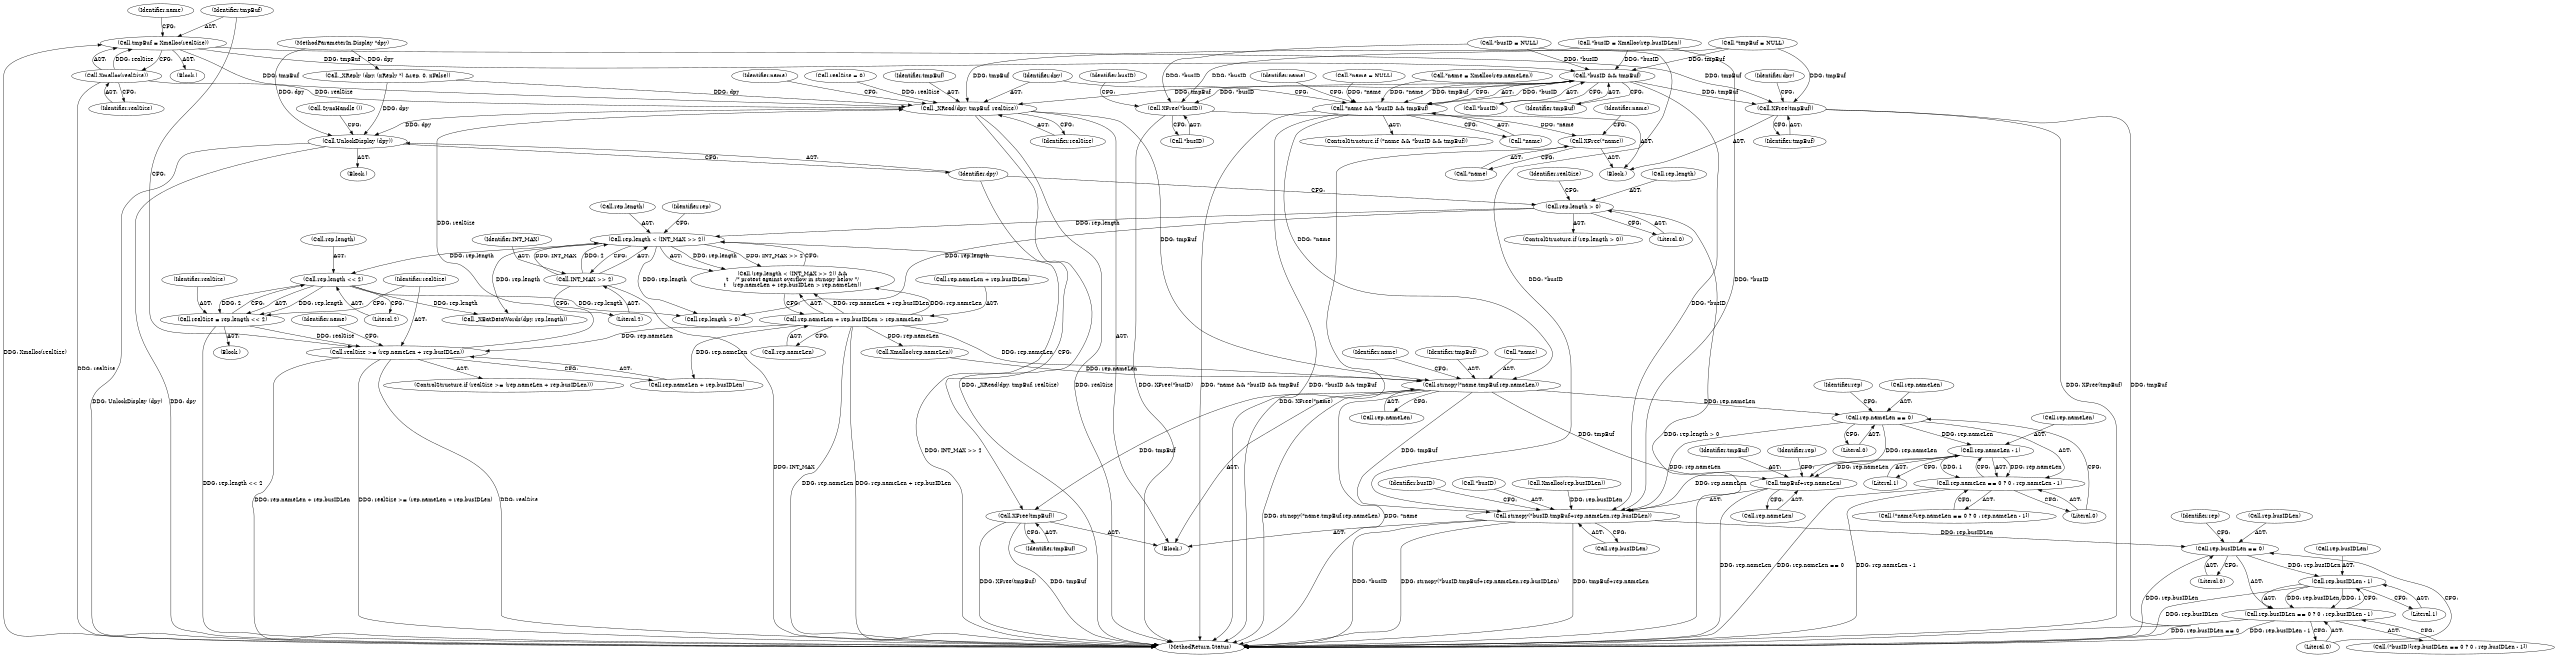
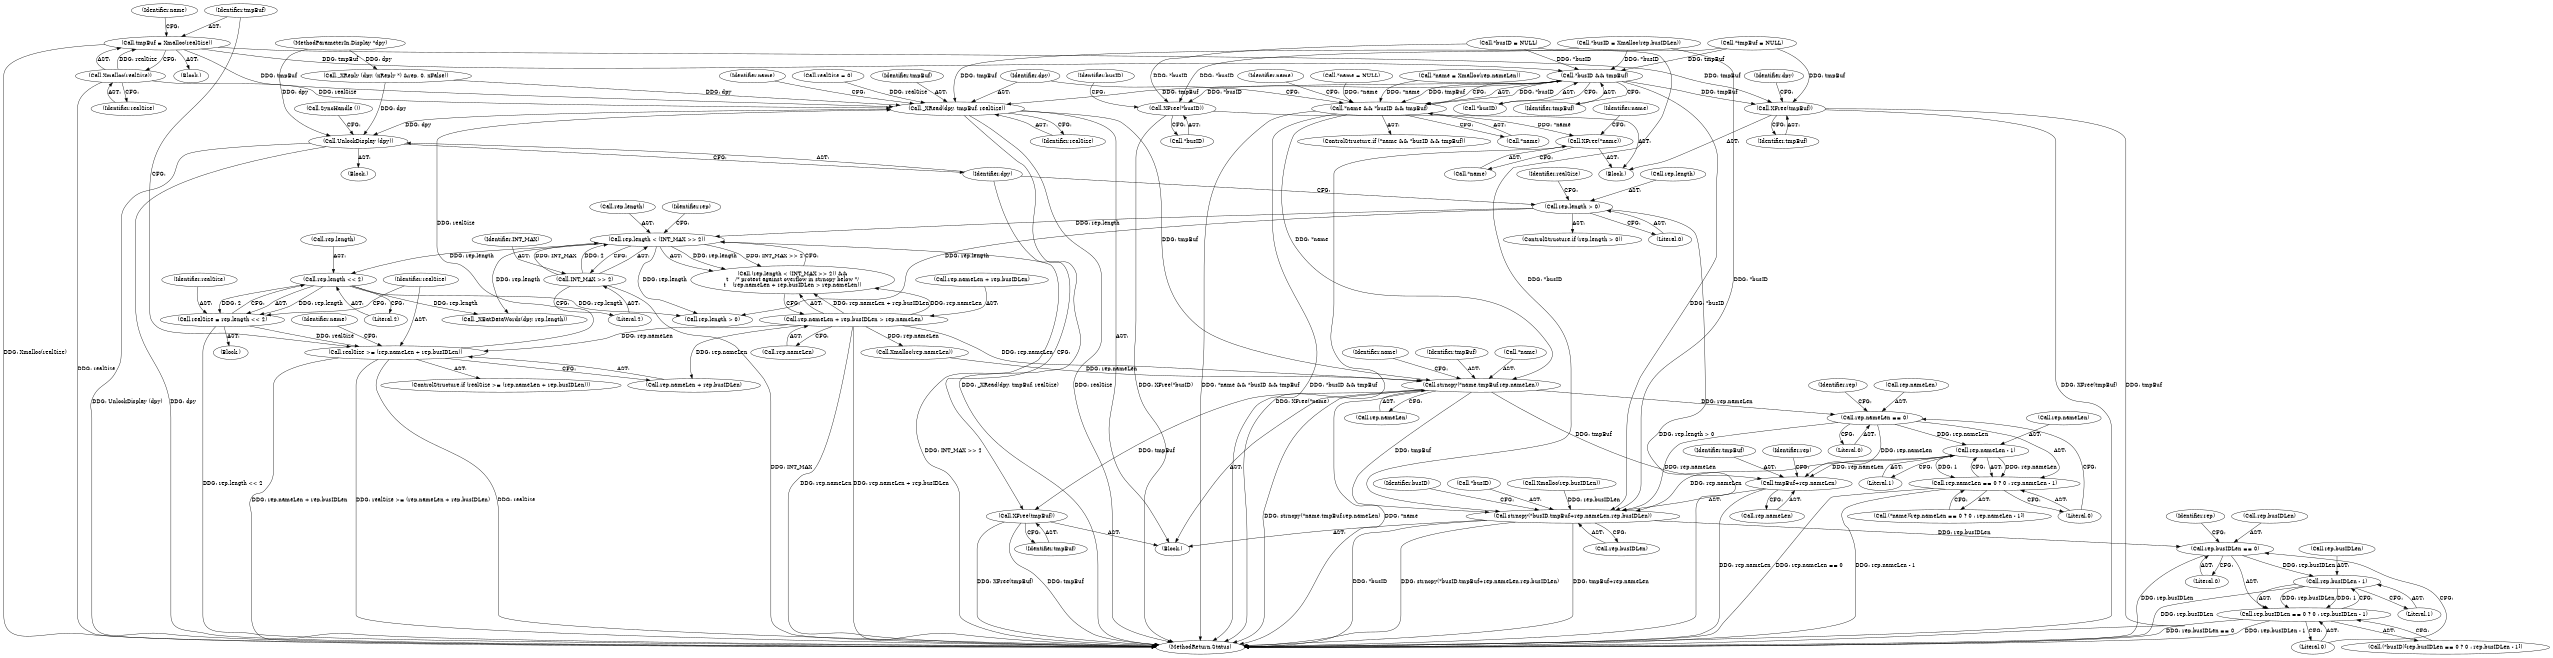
(71, 633) -> (65, 633)
